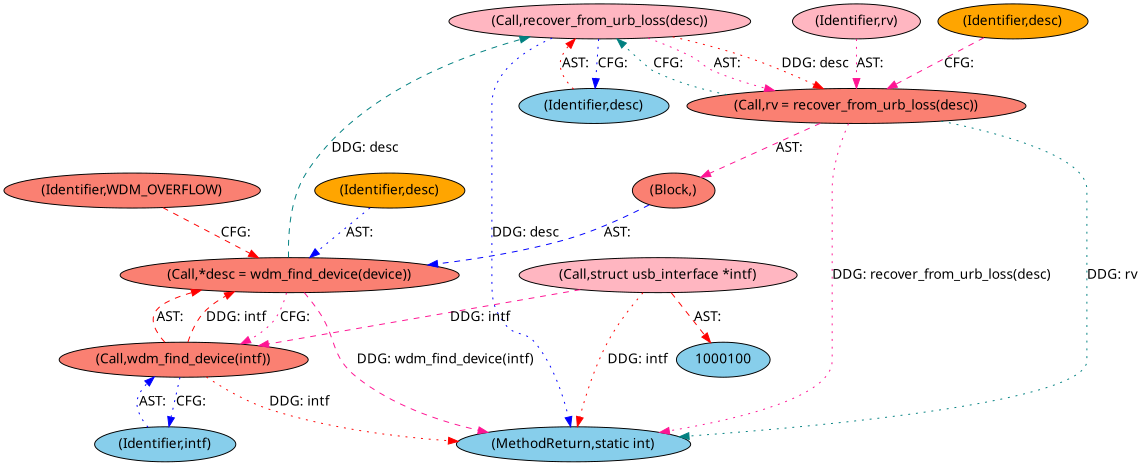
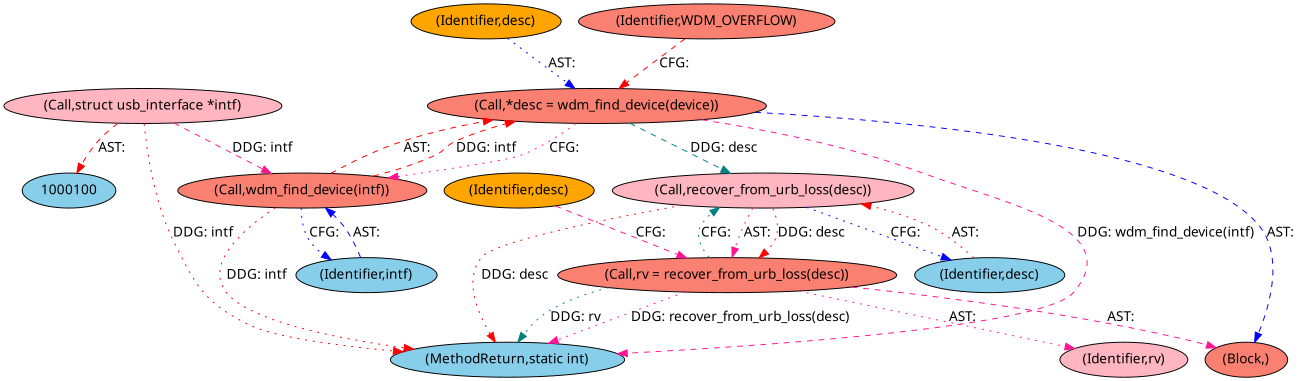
(856, 59) -> (932, 319)
(492, 228) -> (540, 235)
(546, 245) -> (1071, 149)
(137, 405) -> (349, 234)
